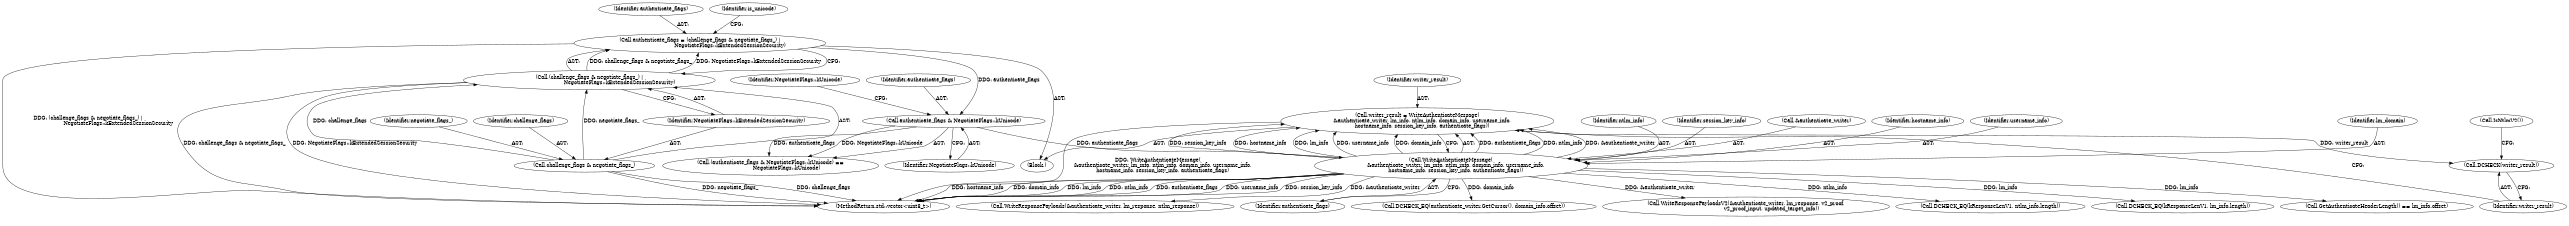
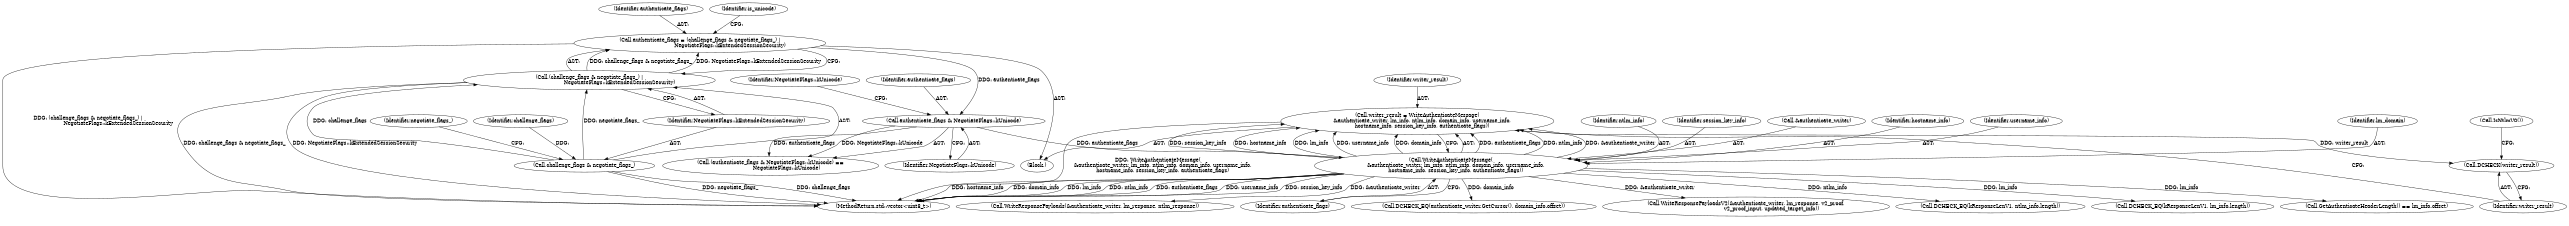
(2501, 121) -> (2501, 121)
(518, 143) -> (518, 143)
(563, 143) -> (563, 143)
